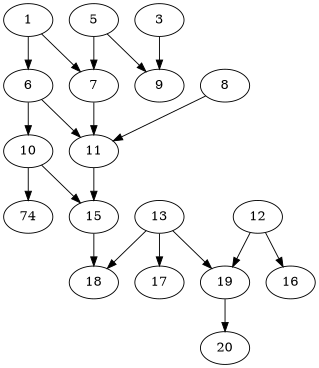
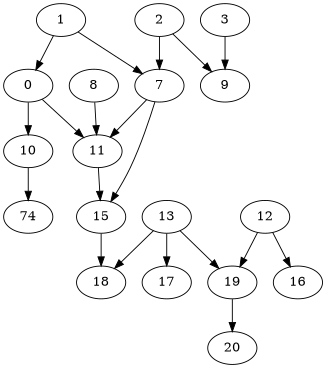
(94, 20) -> (159, 20)
(28, 86) -> (28, 86)
(58, 181) -> (138, 149)
